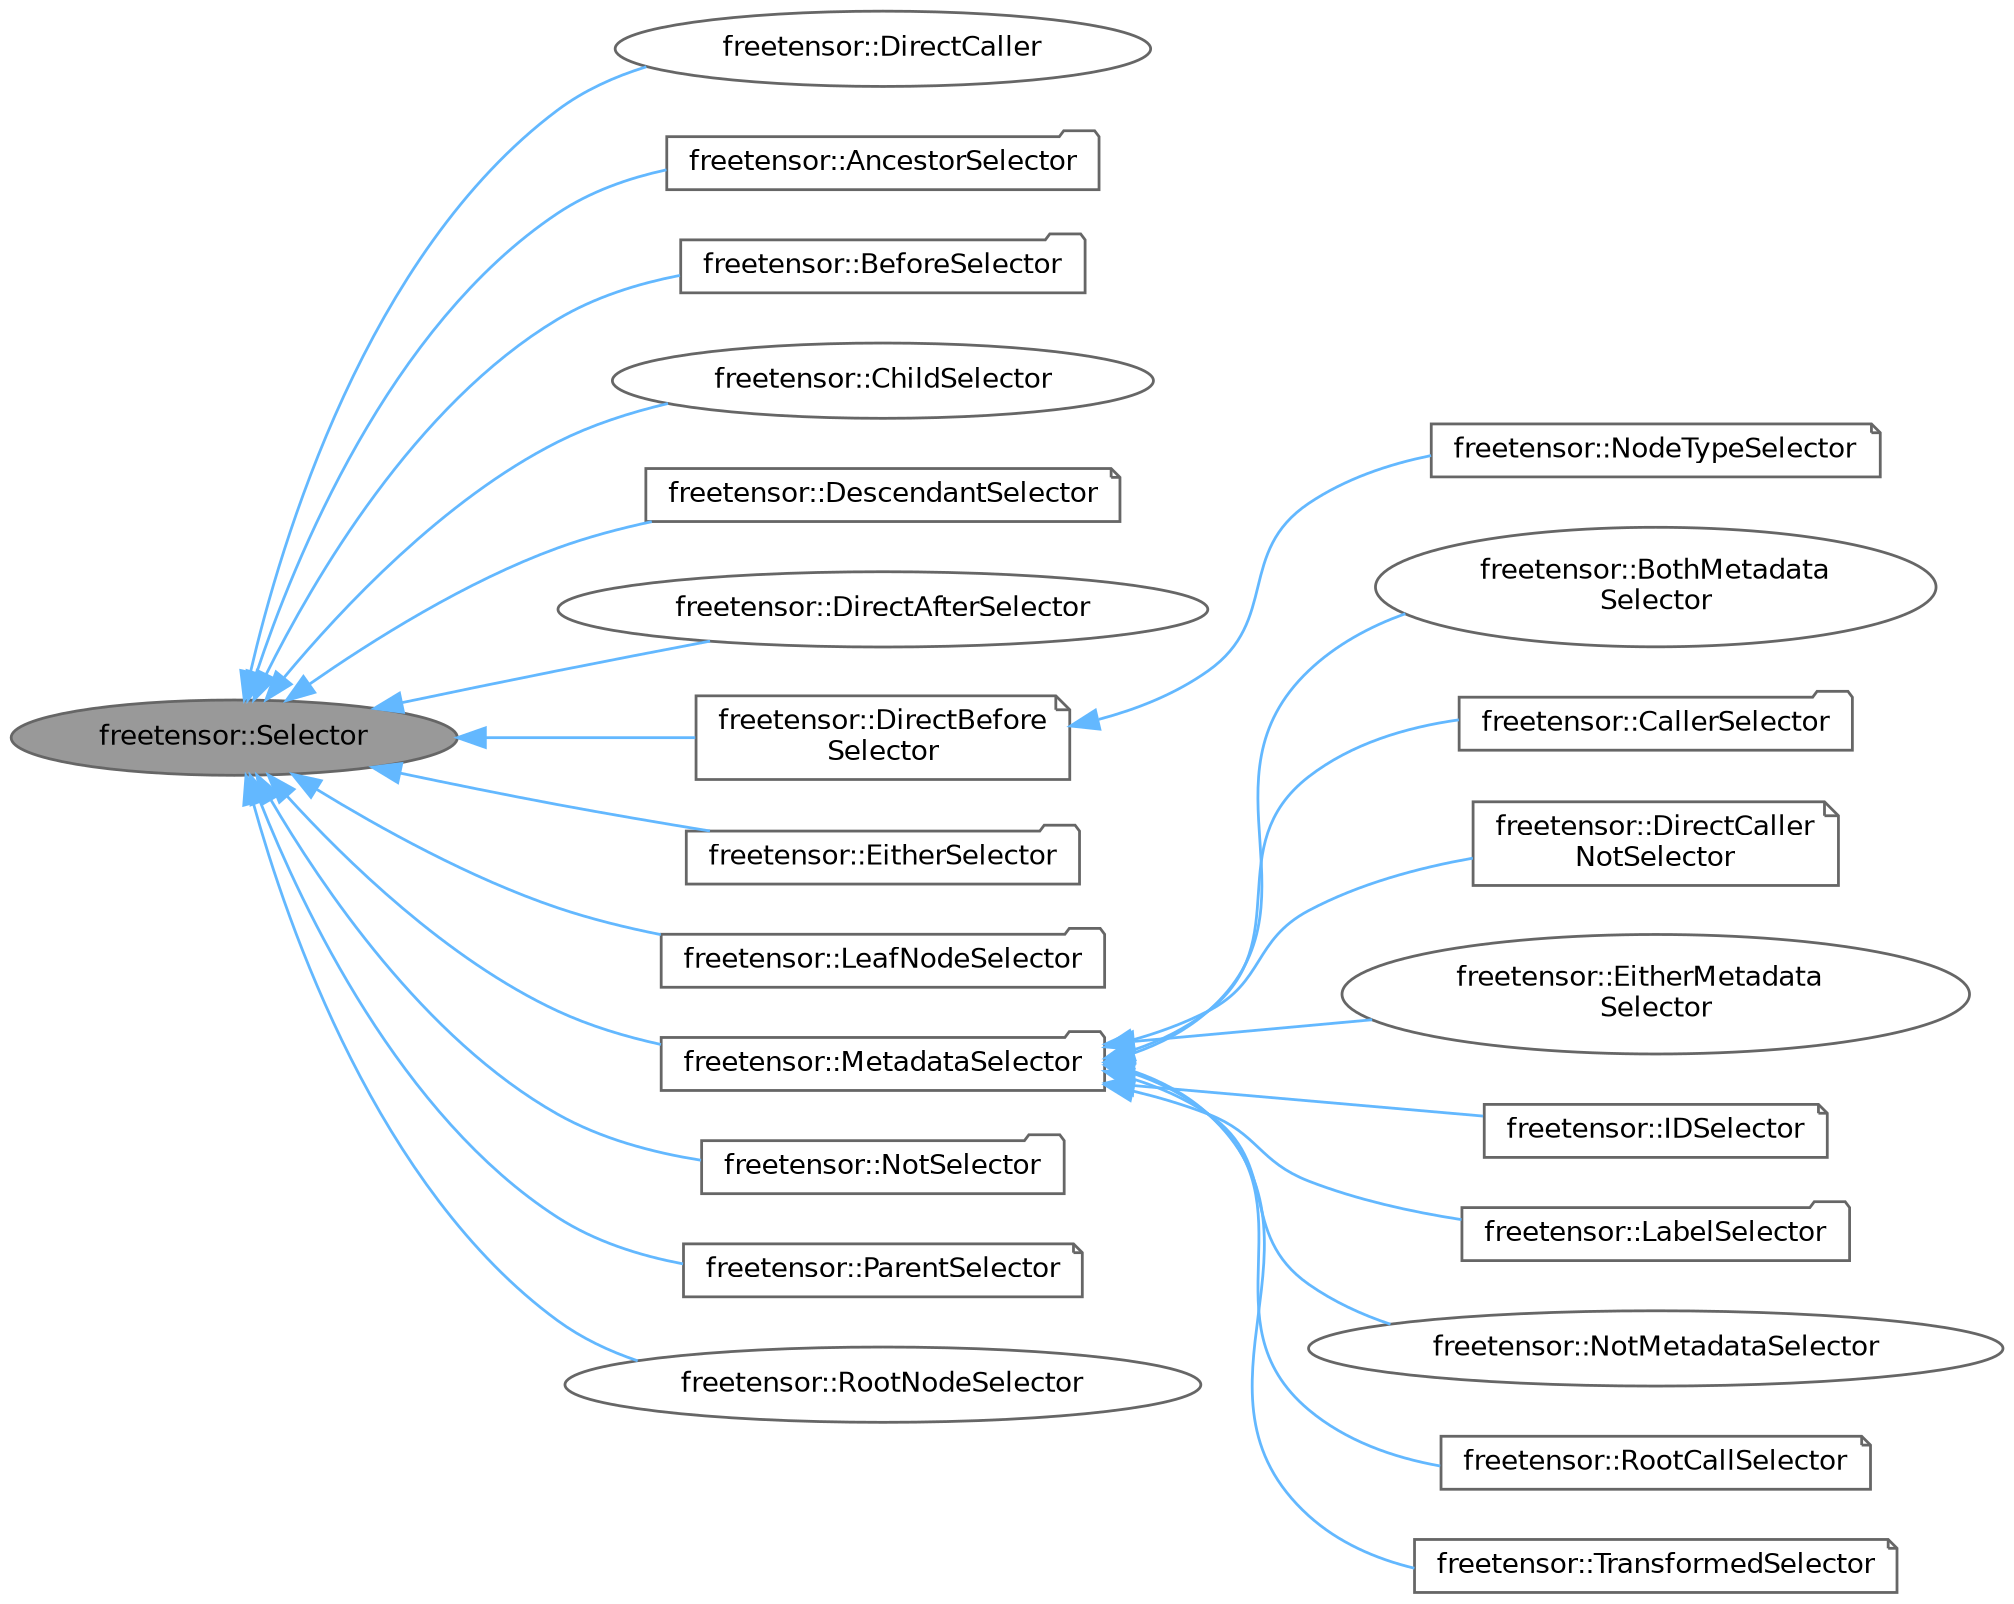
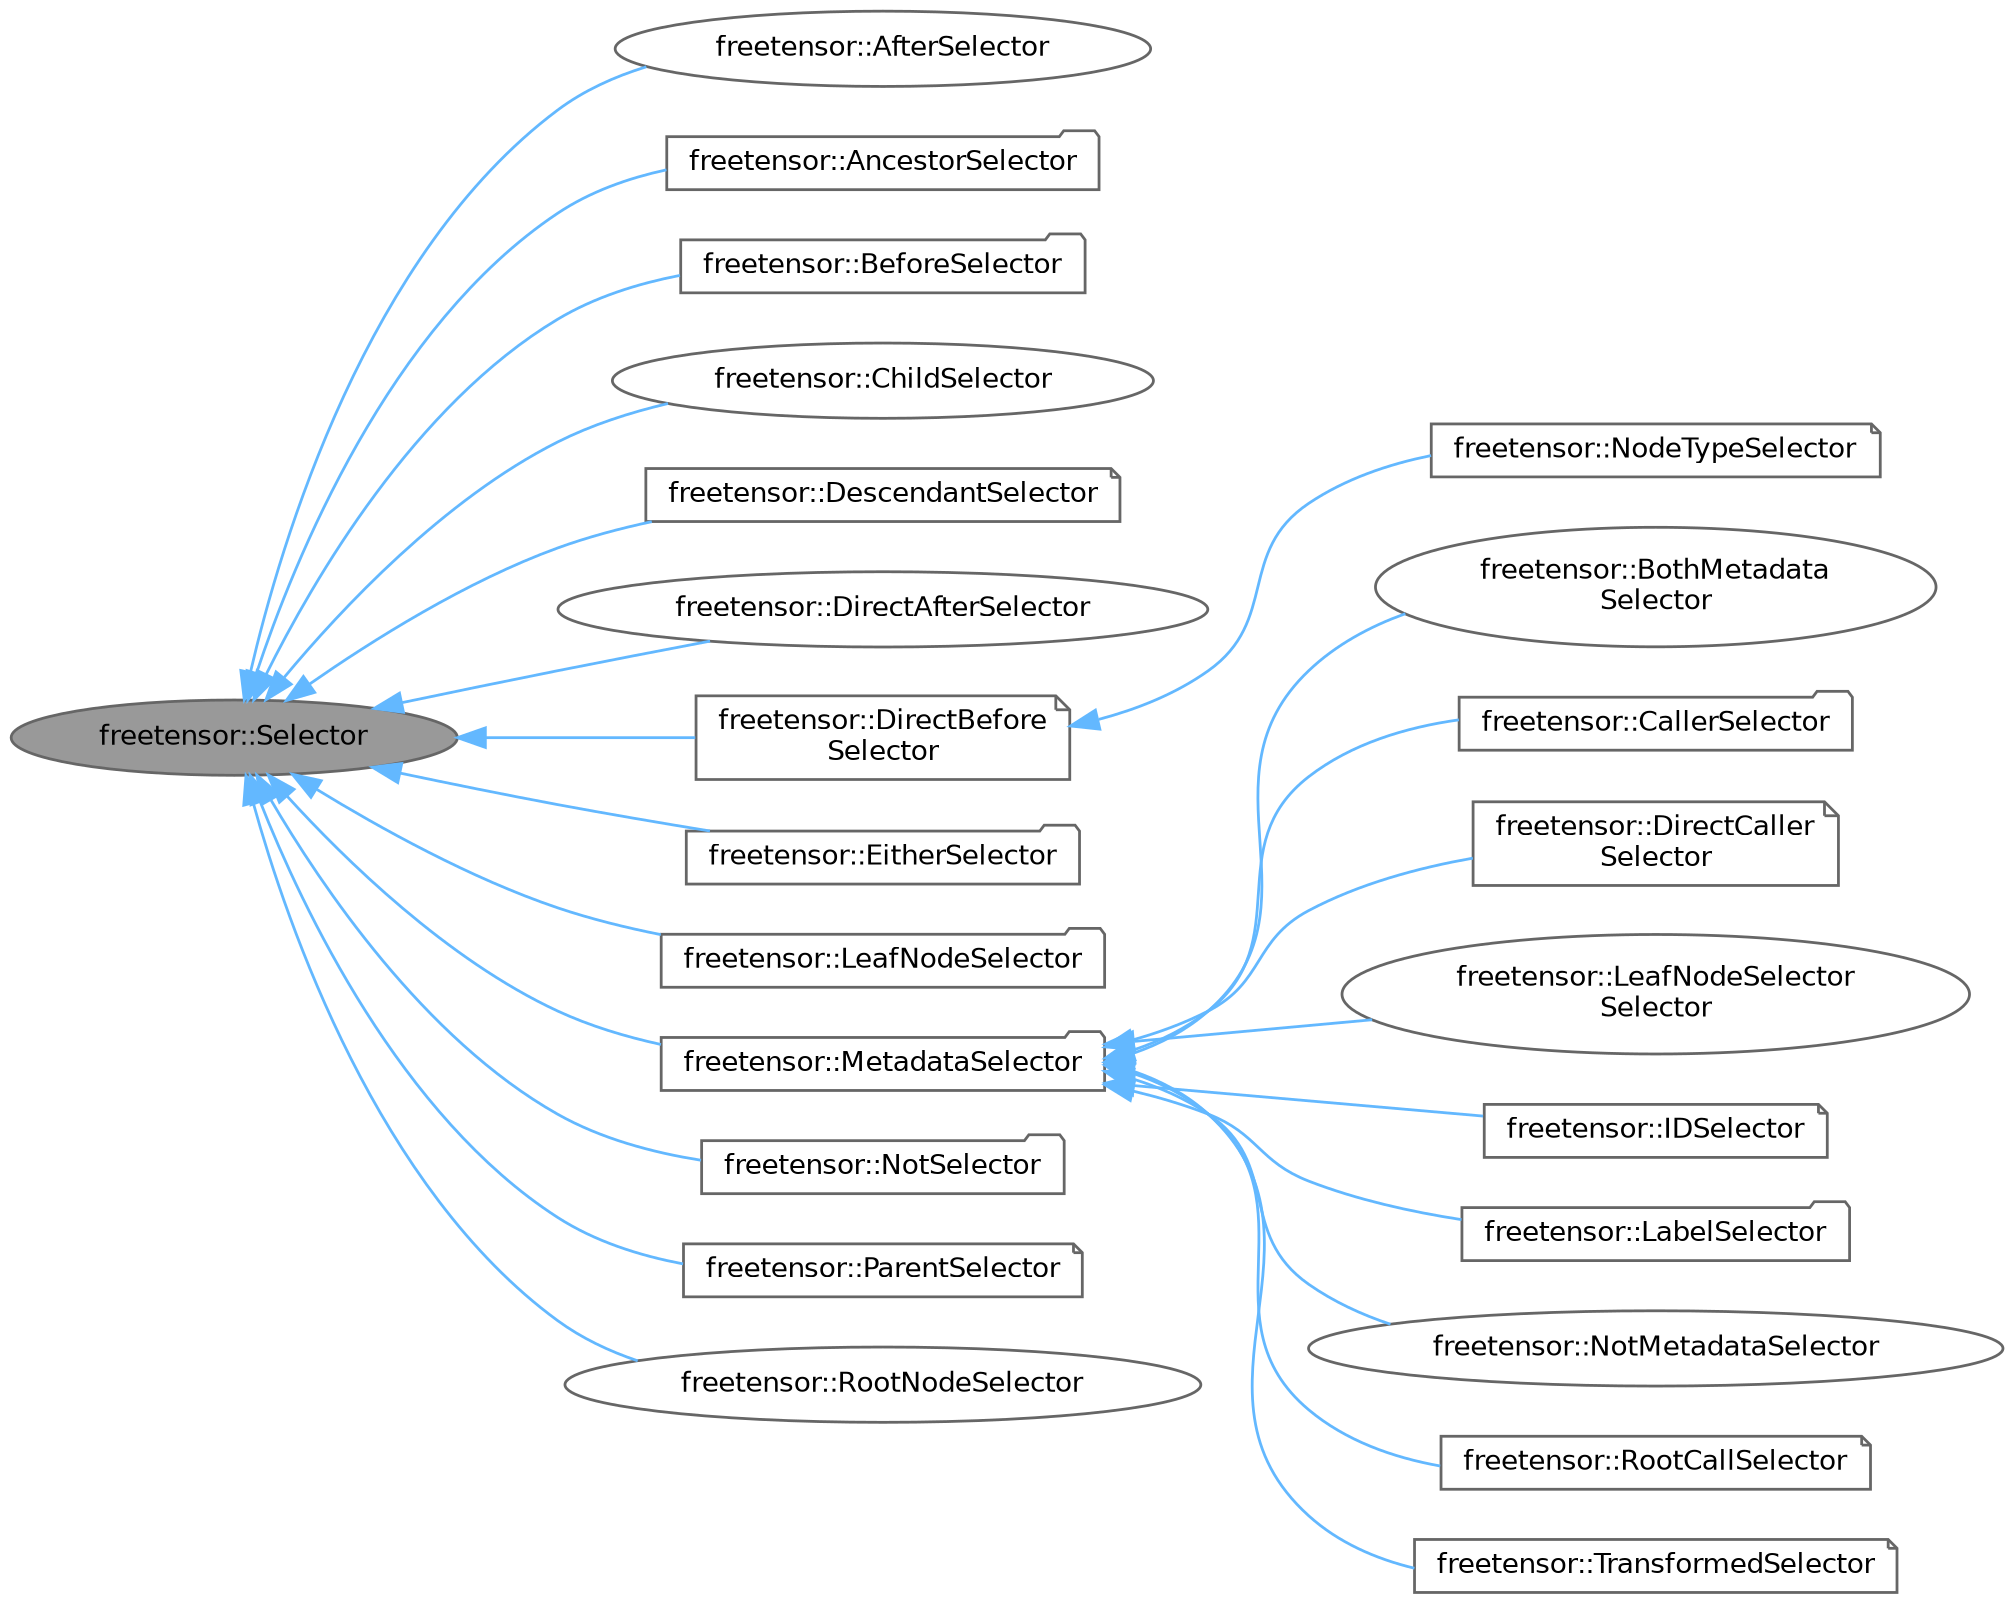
(883, 49) -> (883, 49)
(1656, 844) -> (1656, 844)
(1656, 994) -> (1656, 994)
